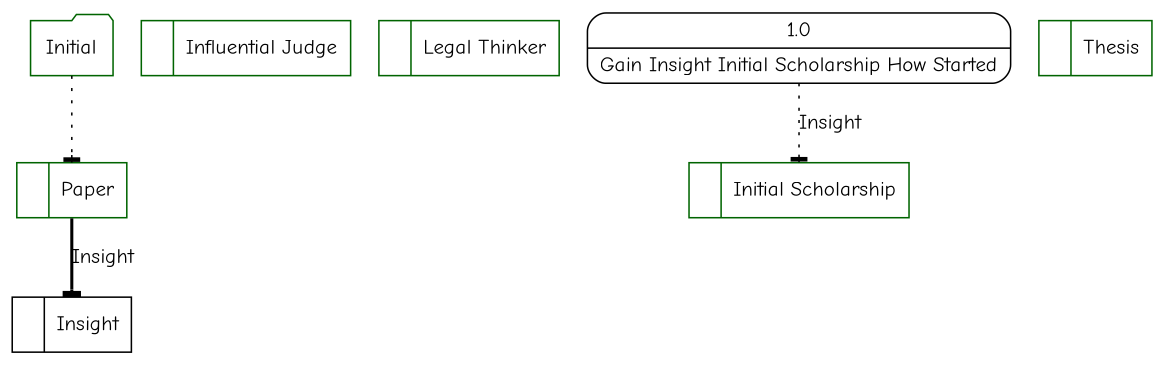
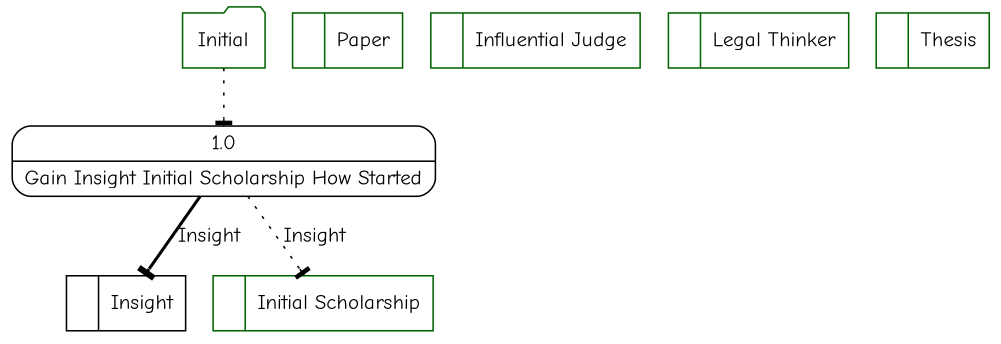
(72, 115) -> (224, 93)
(72, 254) -> (175, 233)
